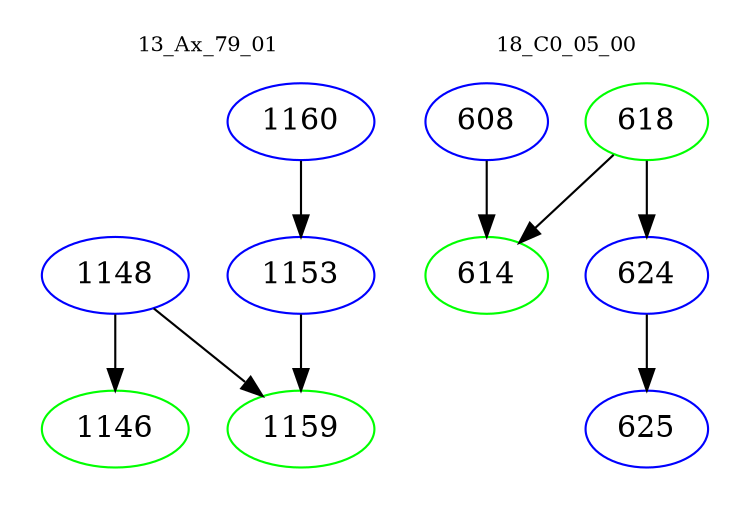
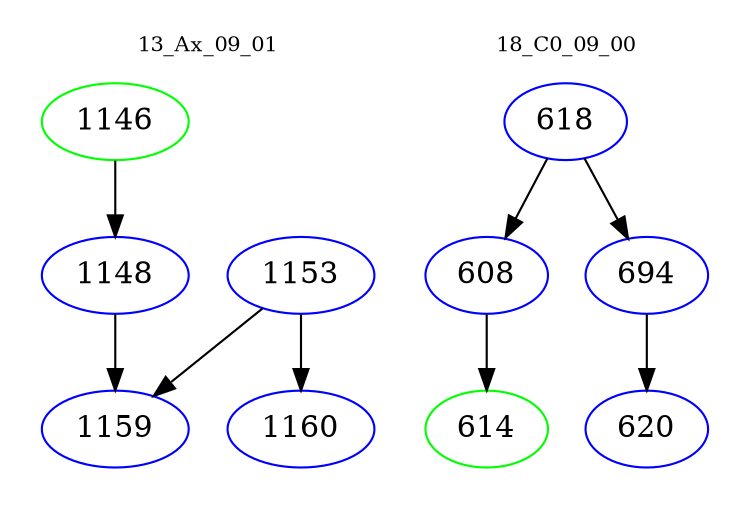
(208, 46) -> (208, 46)
(567, 46) -> (567, 46)
(647, 122) -> (566, 122)
(301, 188) -> (301, 342)
(574, 191) -> (531, 189)
(647, 275) -> (647, 275)
(115, 342) -> (115, 188)
(301, 429) -> (115, 429)
(647, 429) -> (647, 429)
